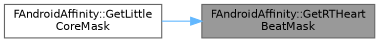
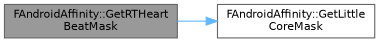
(176, 21) -> (192, 21)
